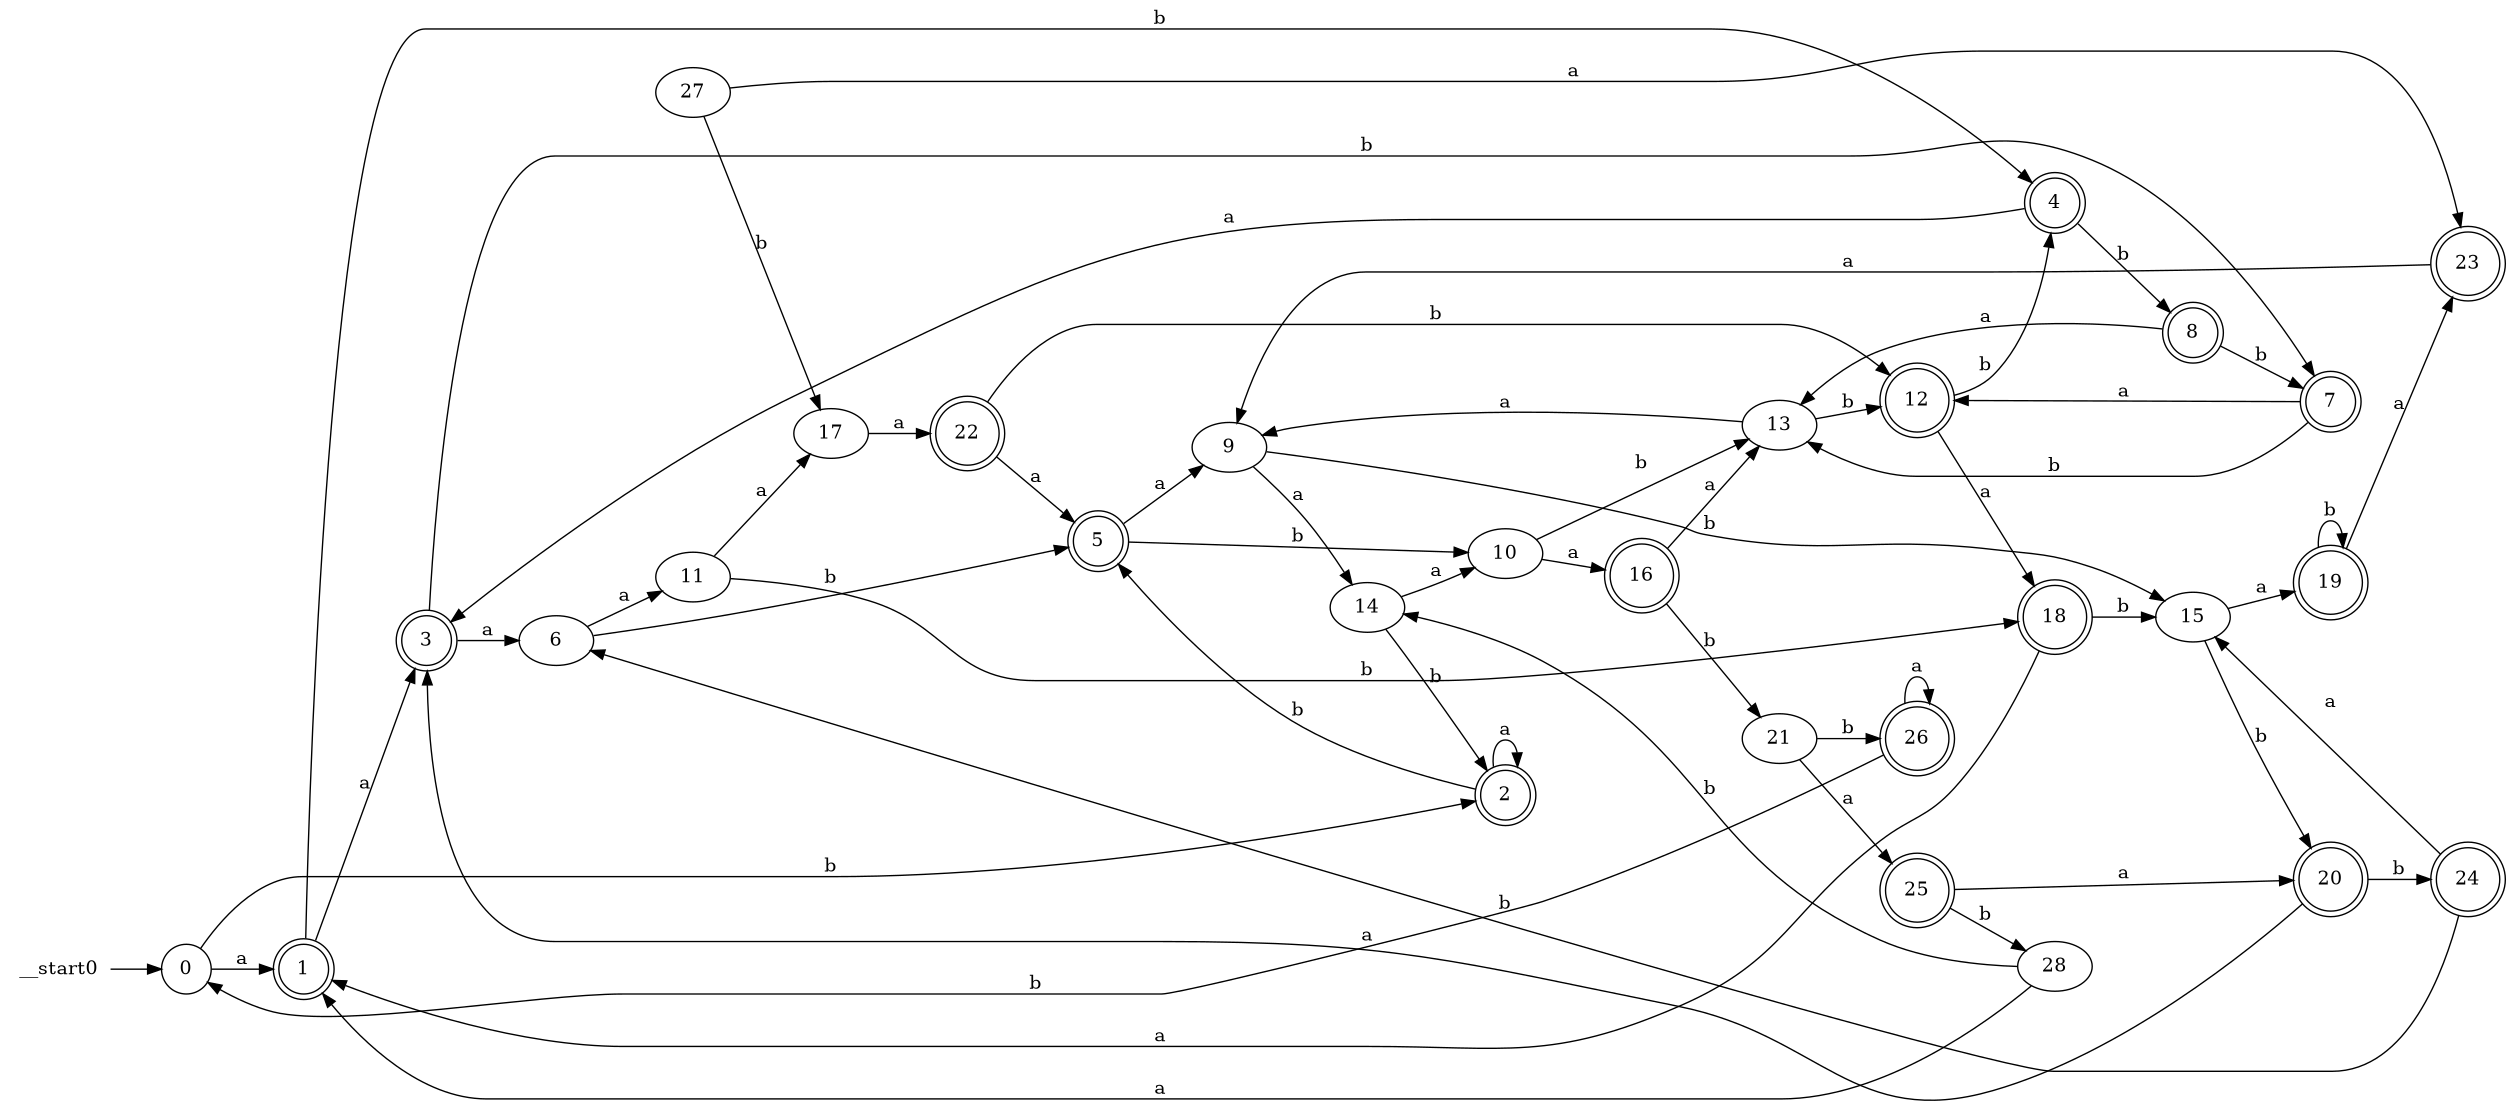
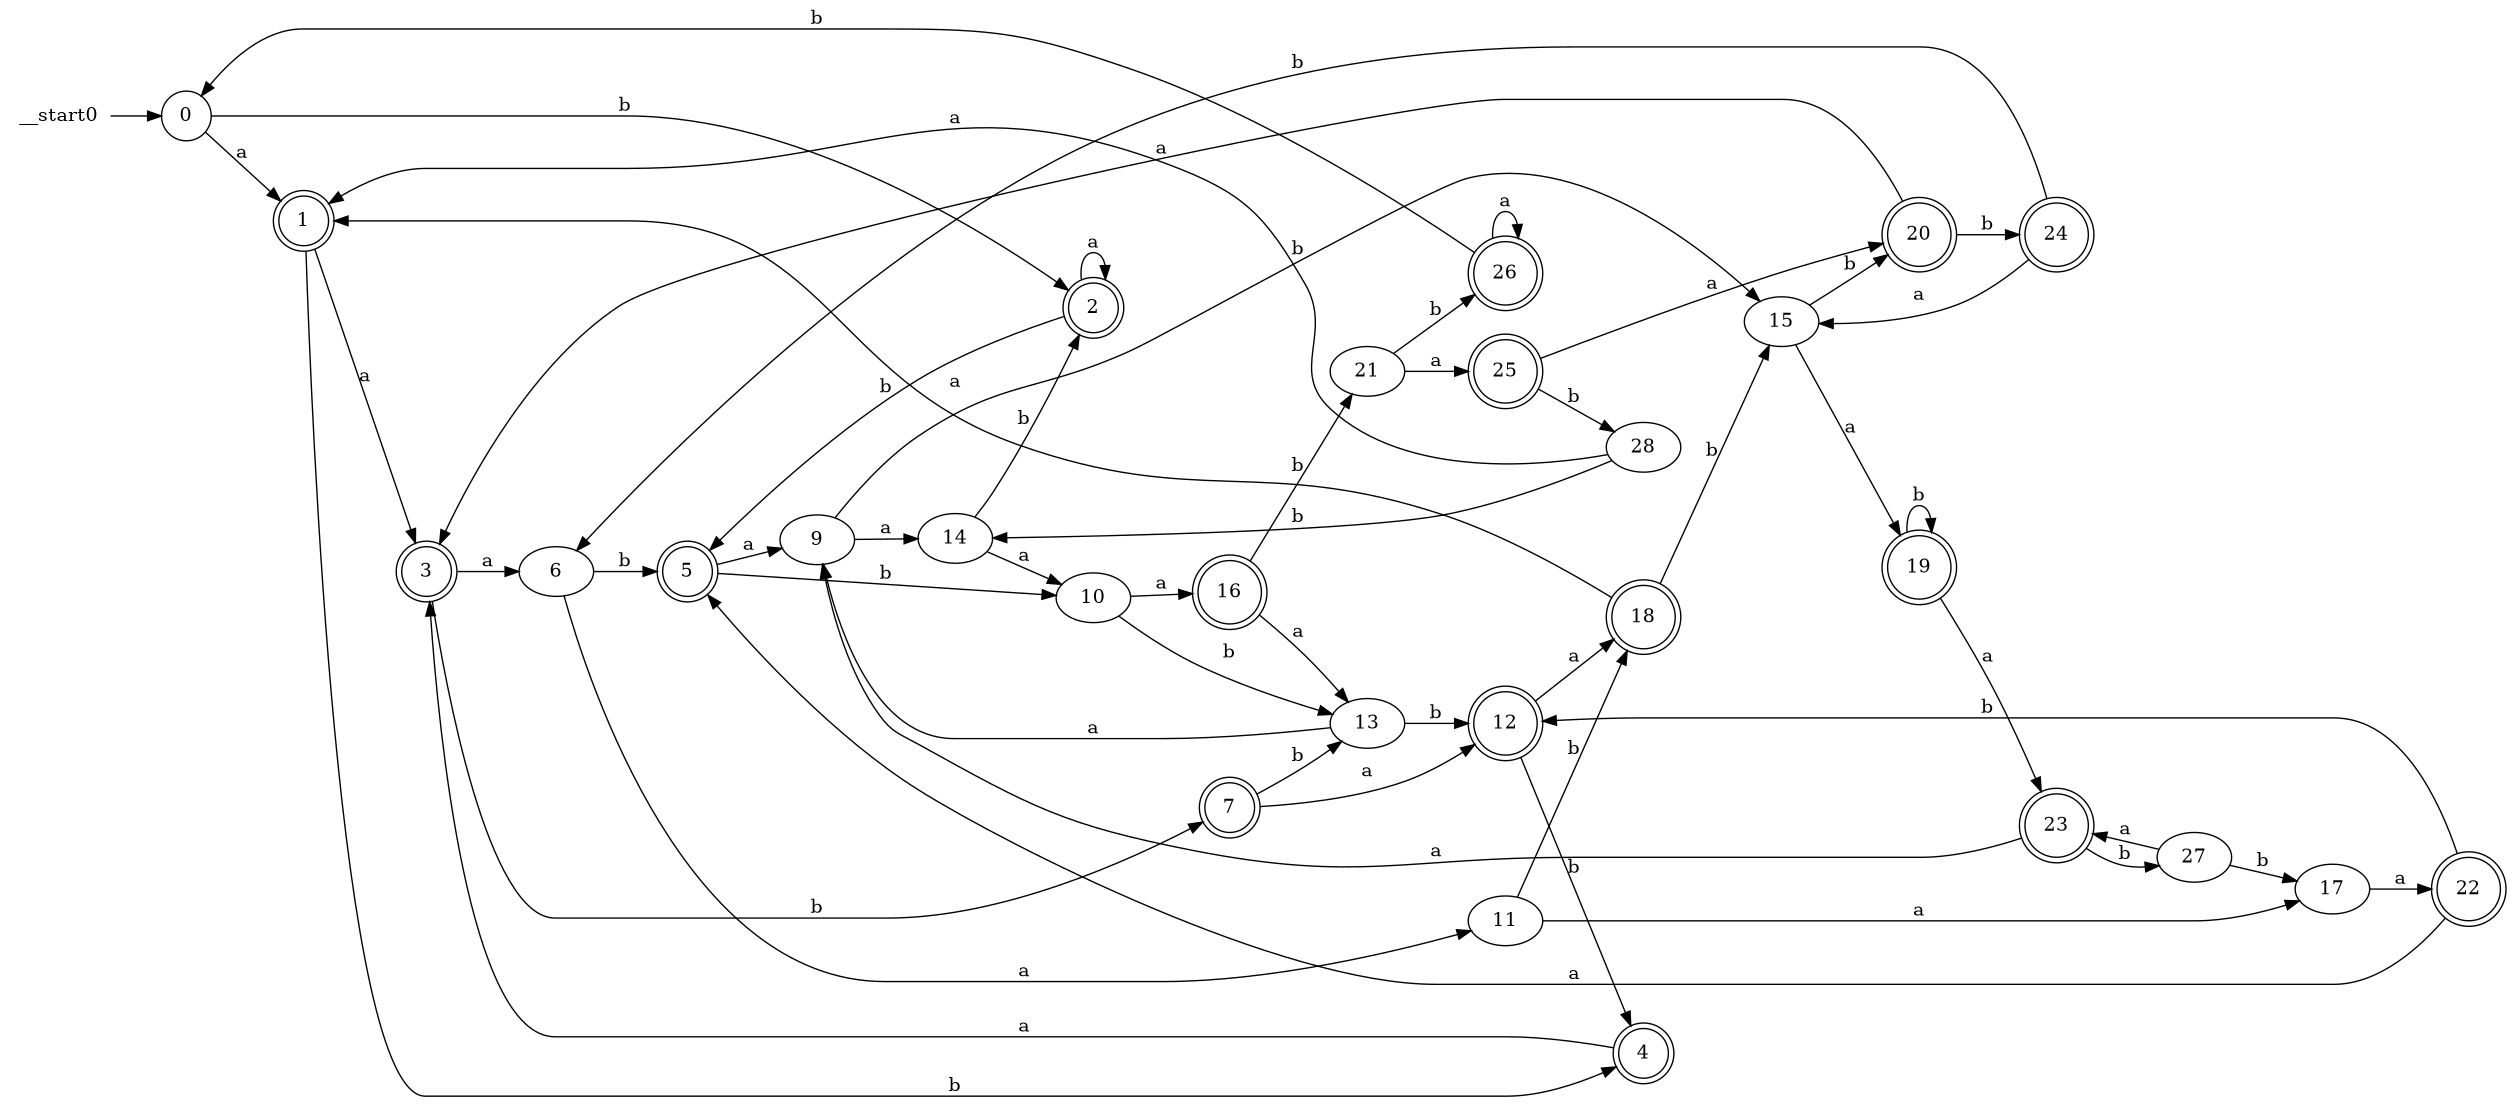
(2193, 333) -> none
none -> (2114, 863)
